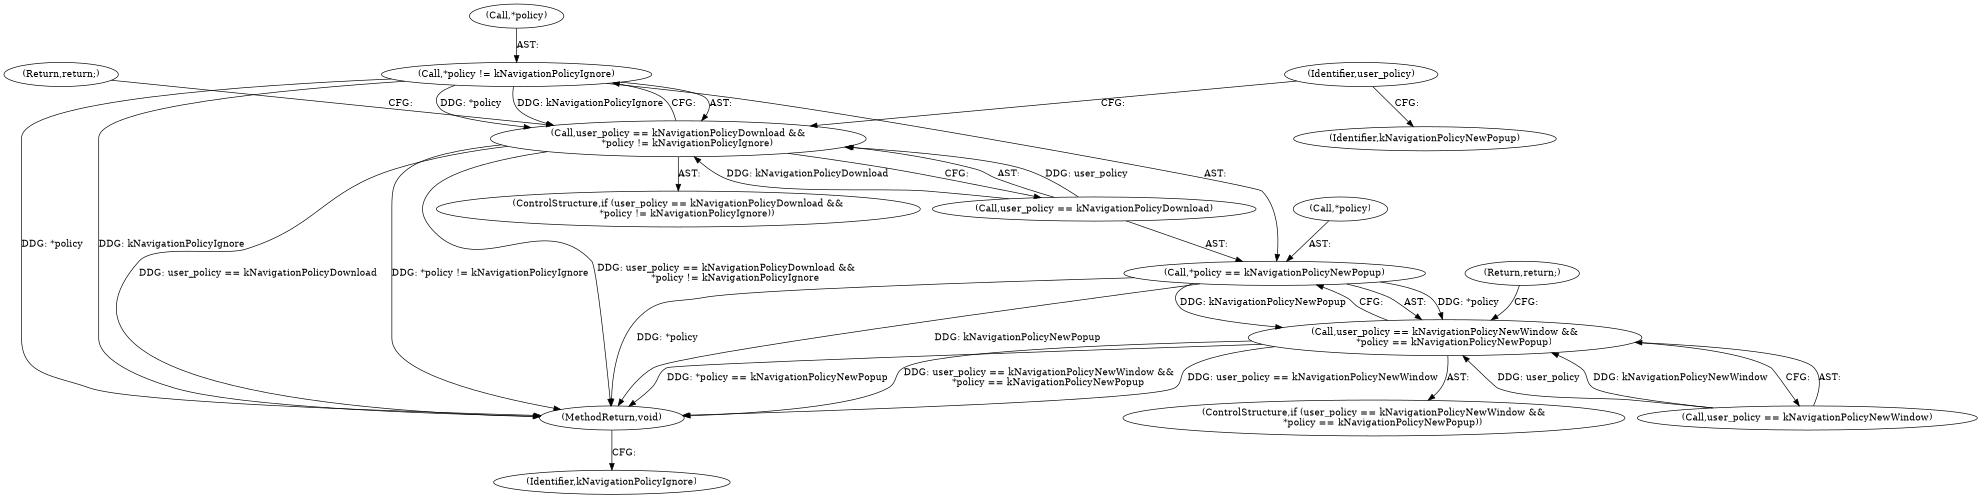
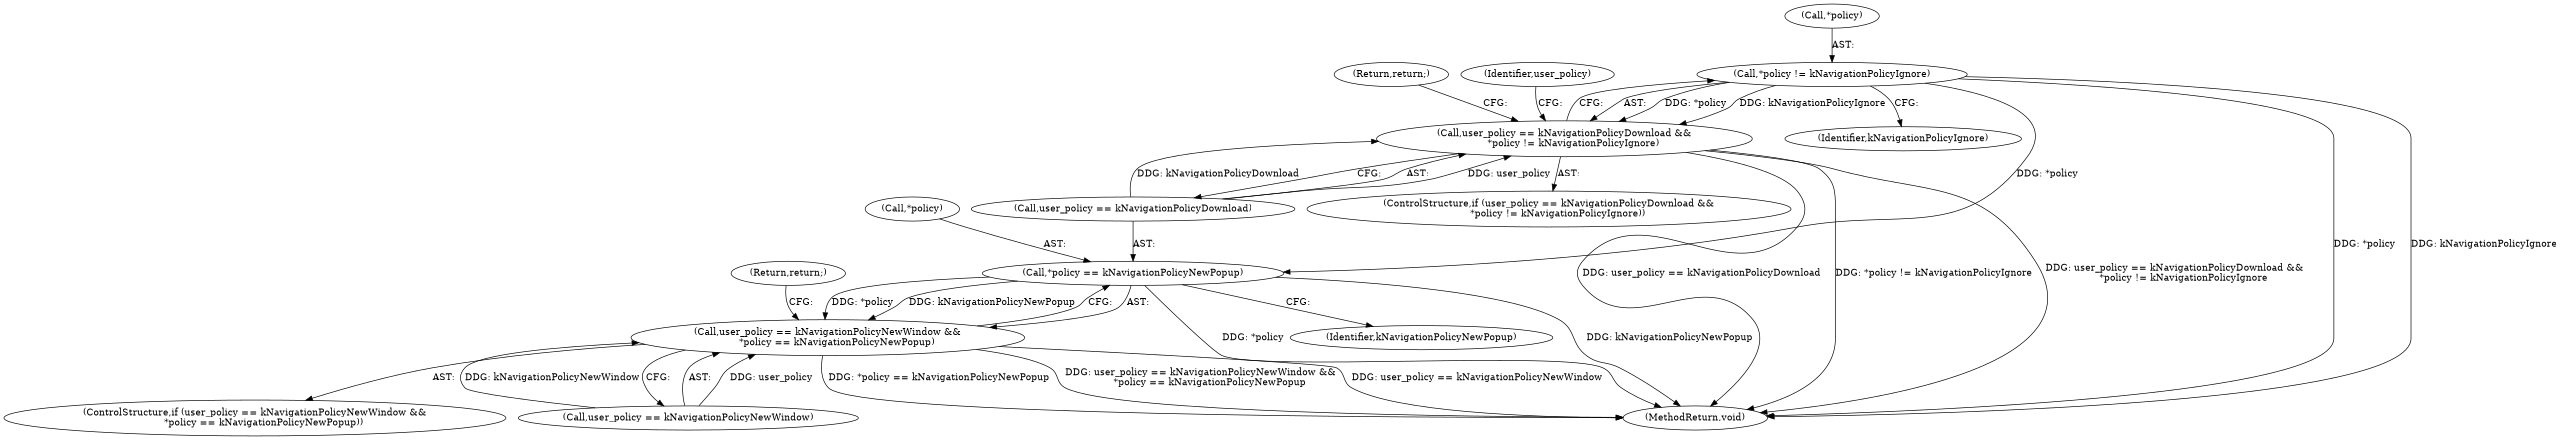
(1391, 104) -> (1274, 305)
(1217, 174) -> (2047, 174)
(612, 447) -> (1889, 99)
